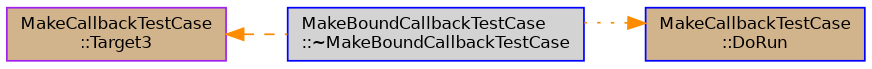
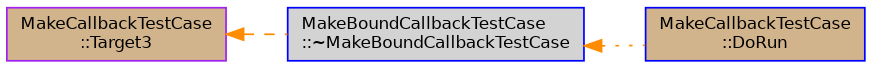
(606, 23) -> (623, 46)
